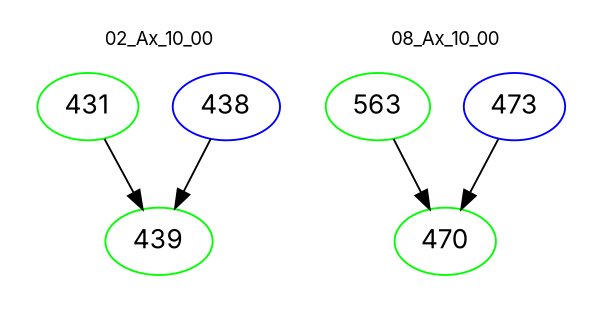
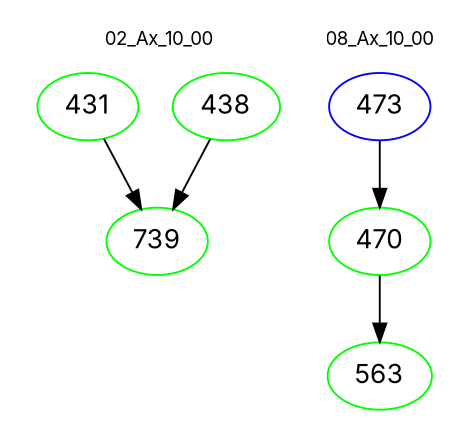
(226, 107) -> (226, 107)
(407, 166) -> (380, 300)
(159, 241) -> (157, 241)
